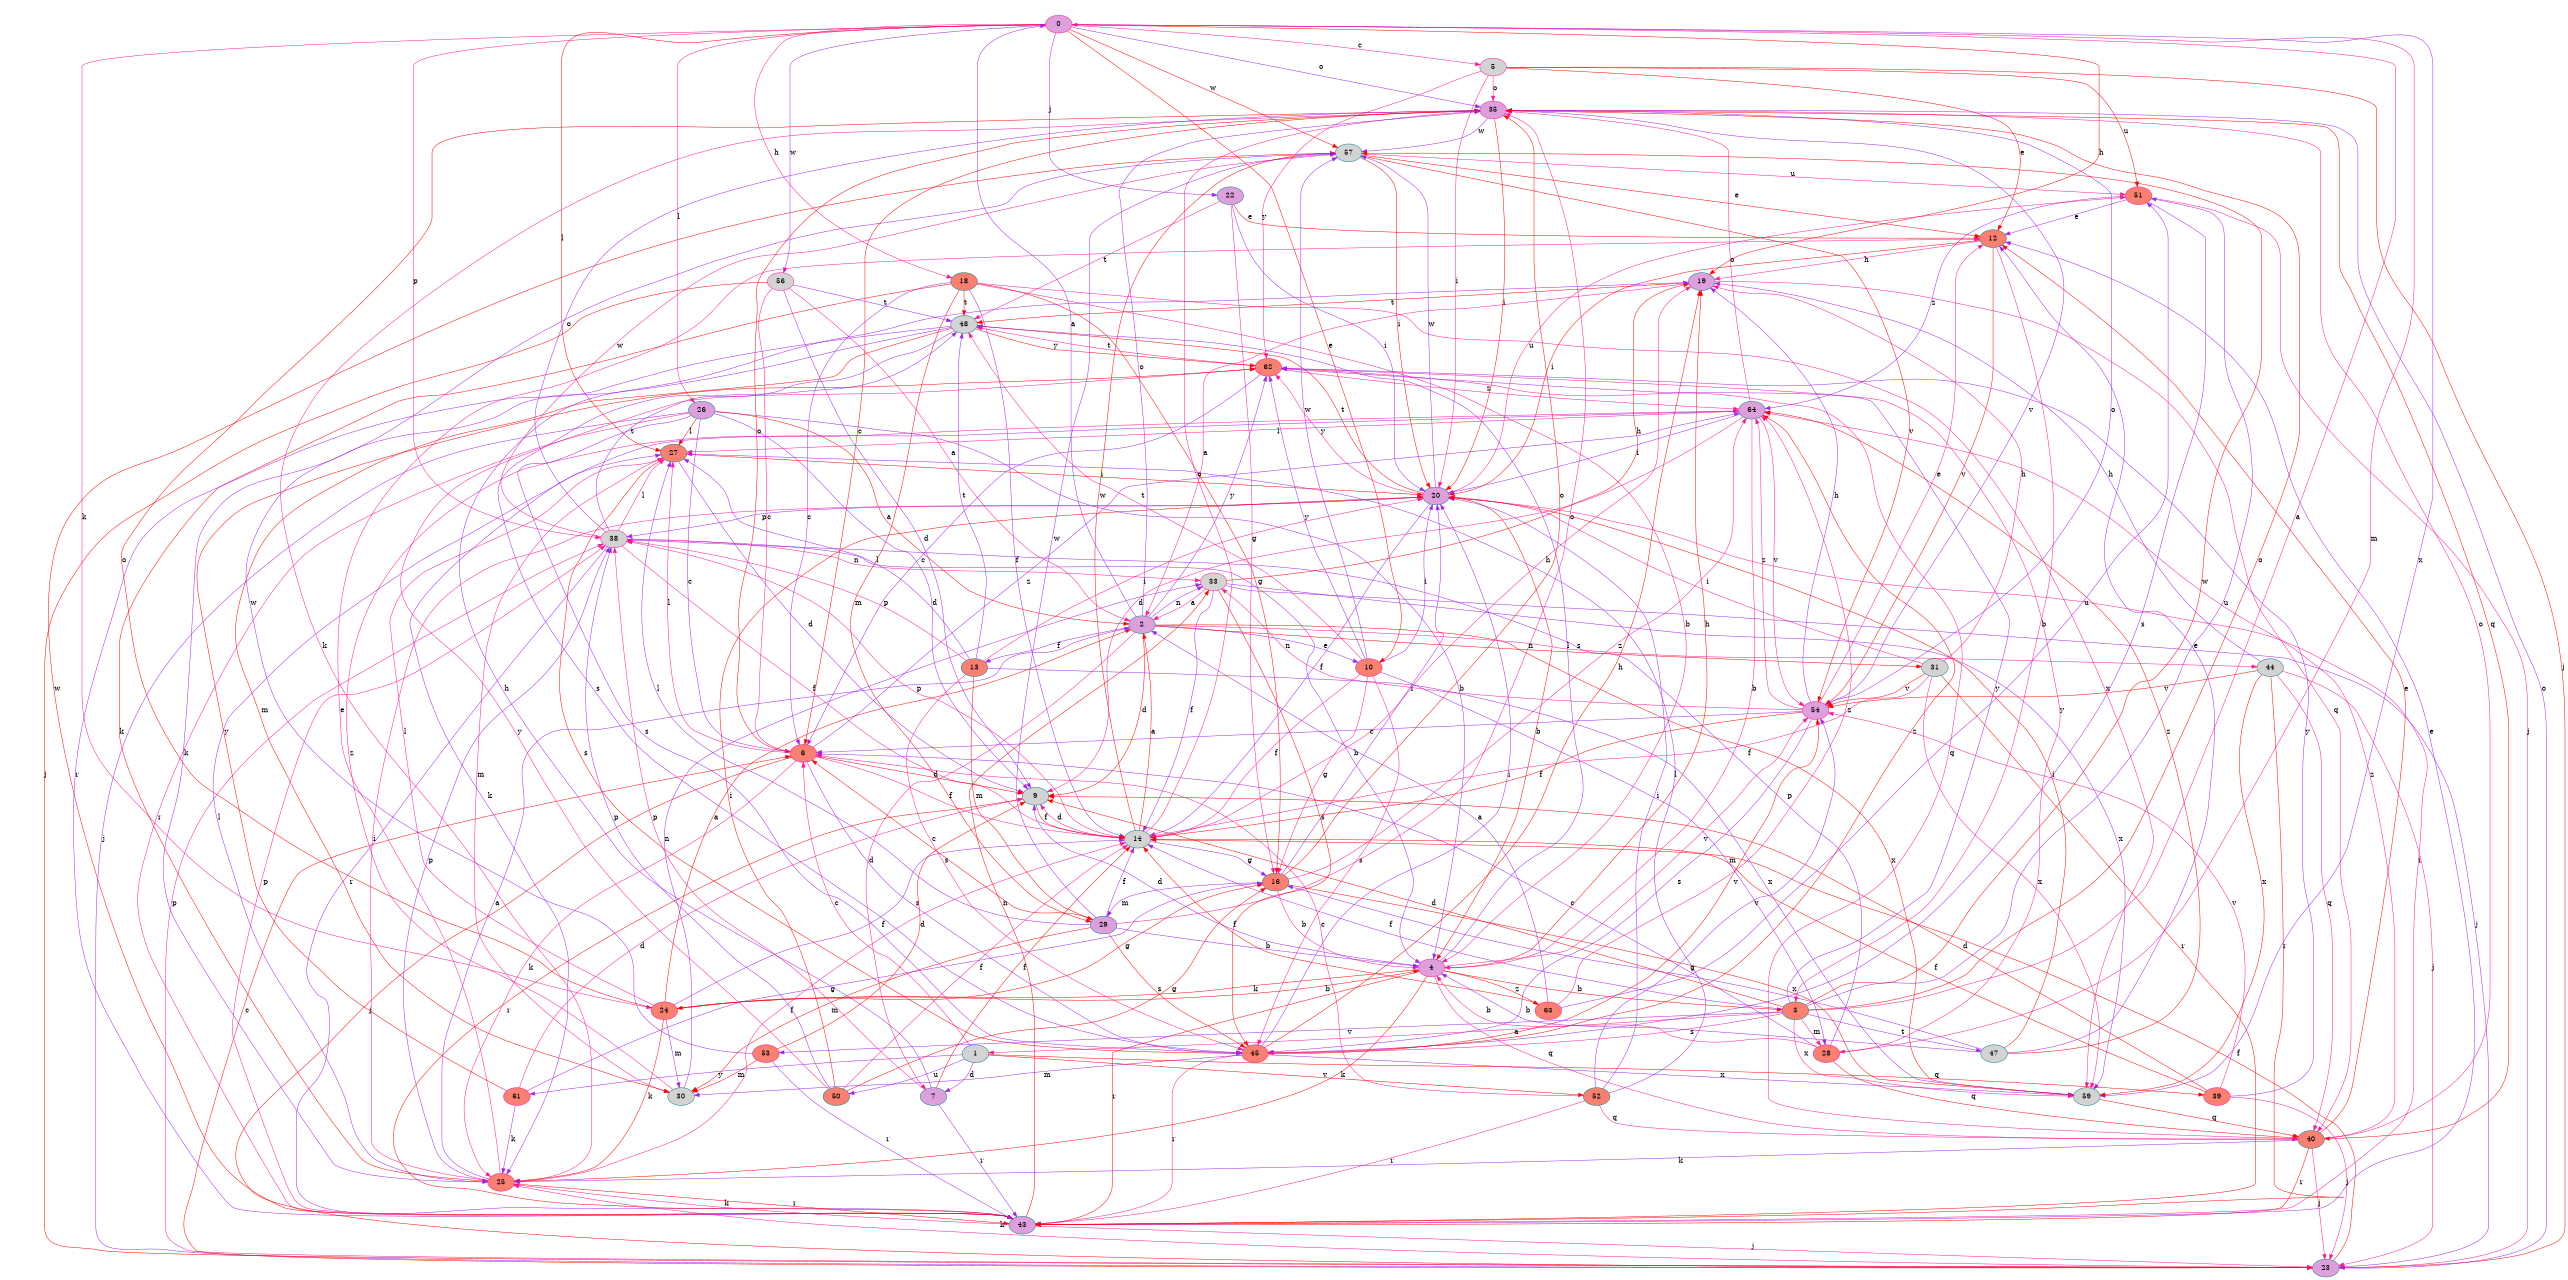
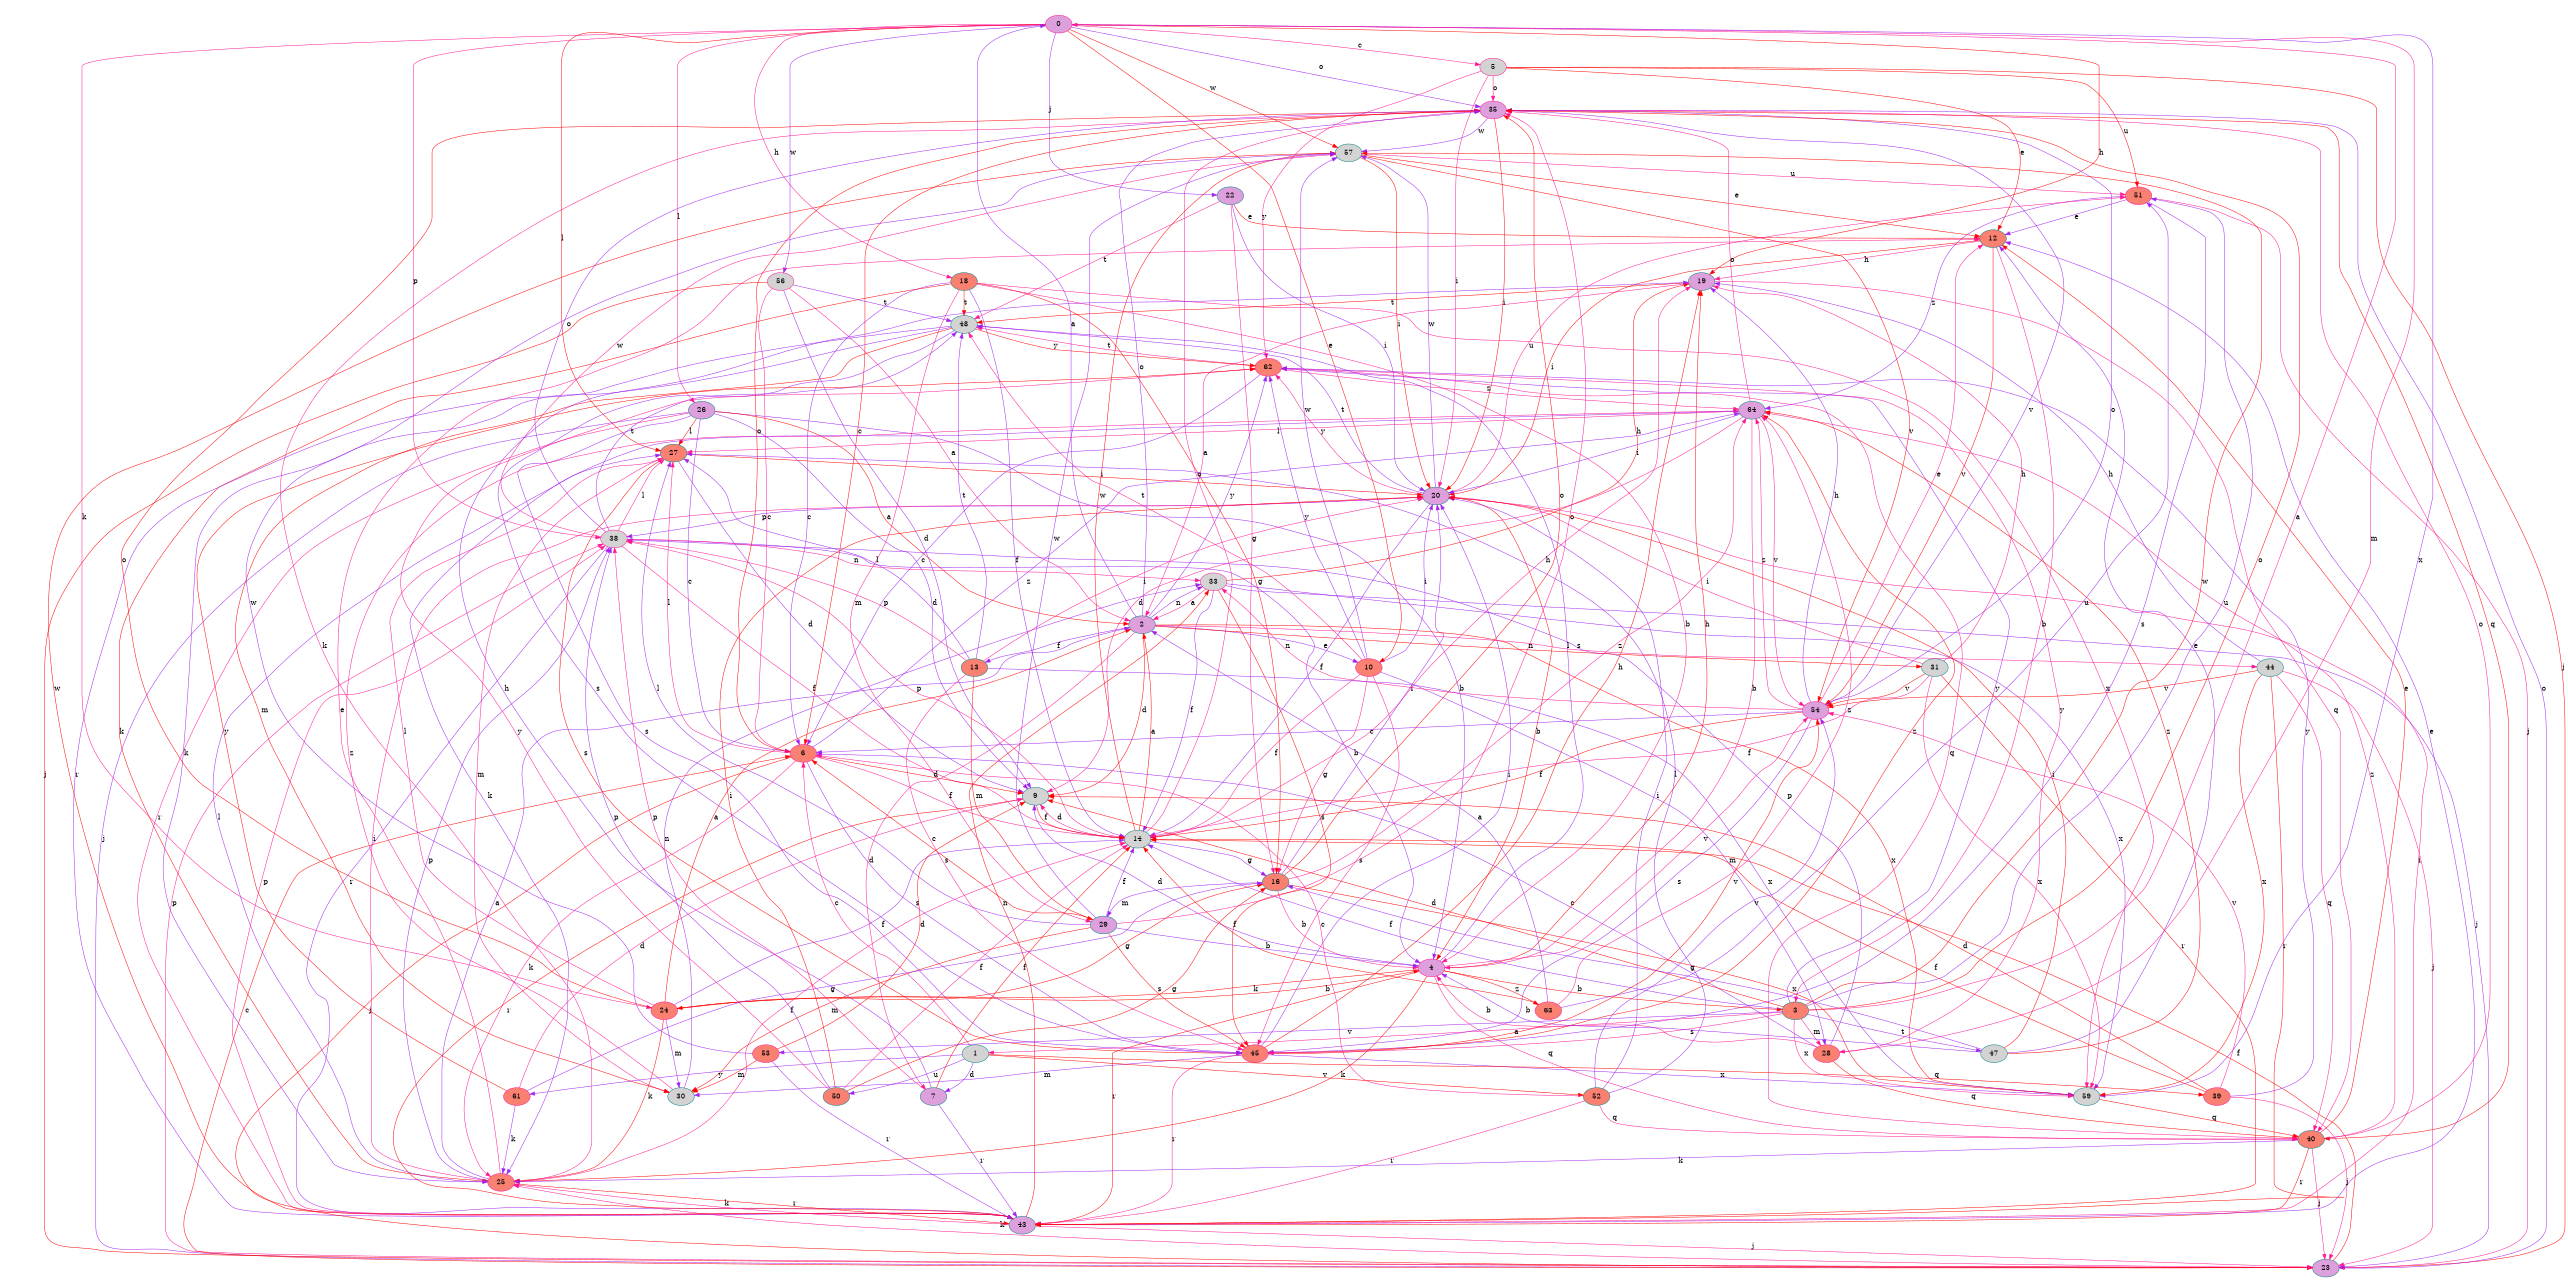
(1233, 350) -> (1233, 350)
(853, 643) -> (853, 643)
